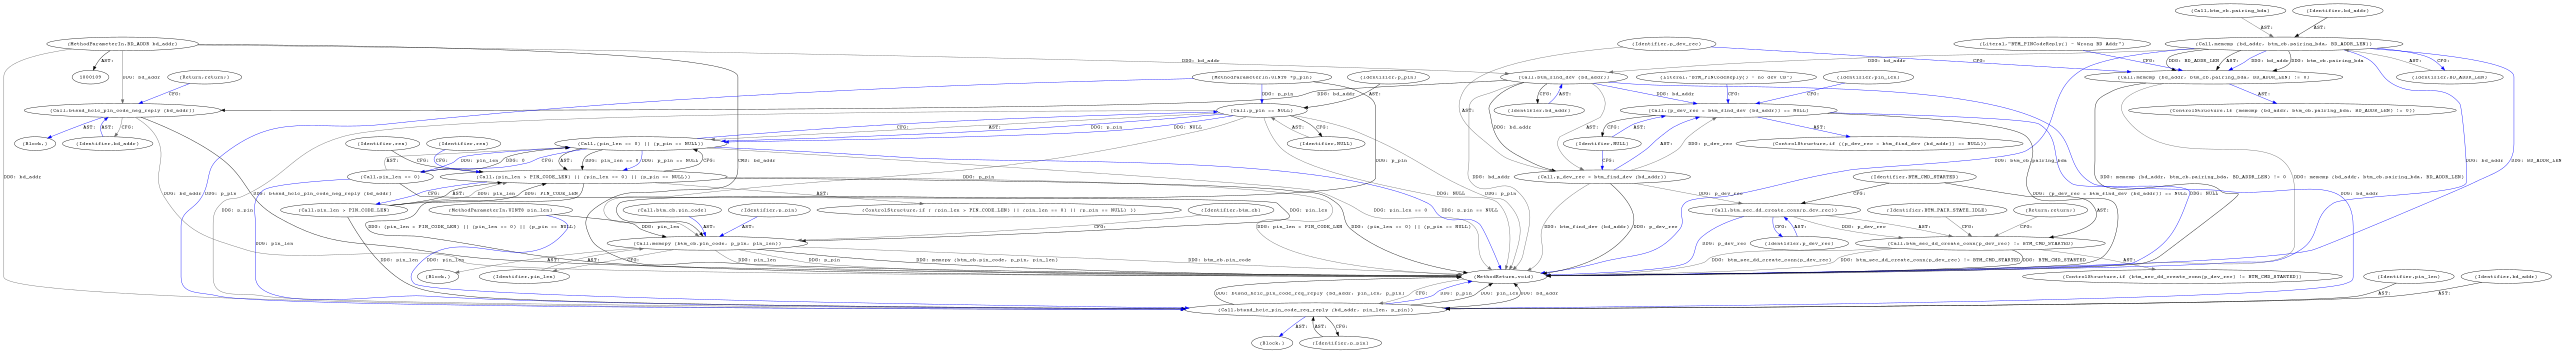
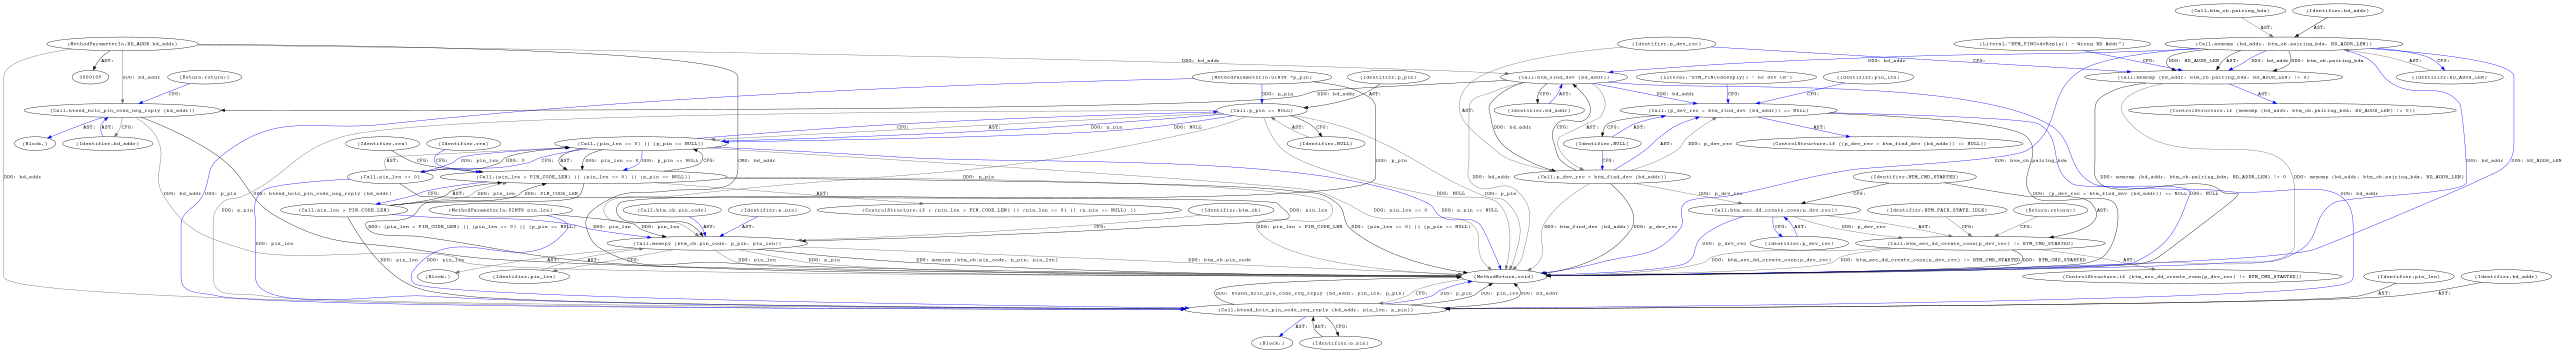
(1921, 56) -> (1921, 56)
none -> (1562, 121)
none -> (521, 219)
